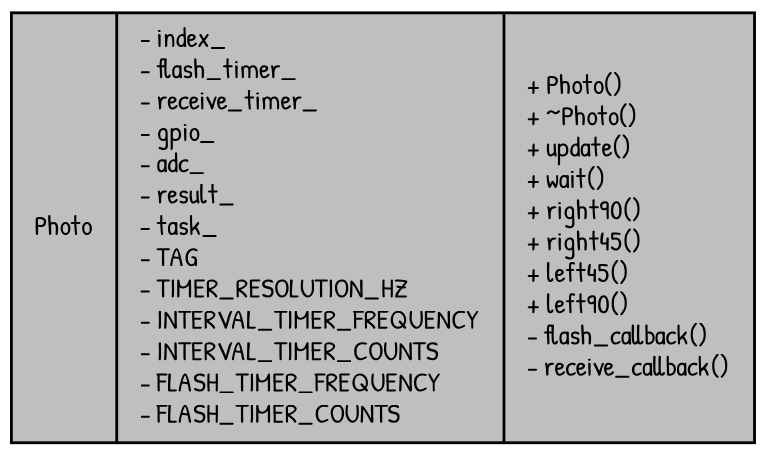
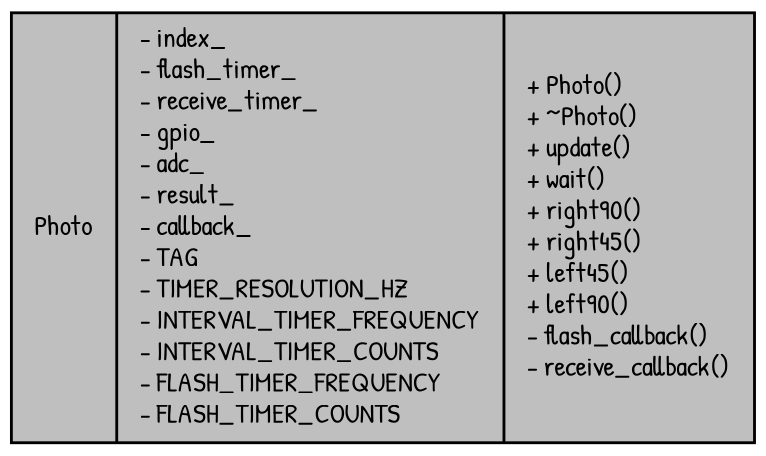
(179, 226) -> (196, 226)
